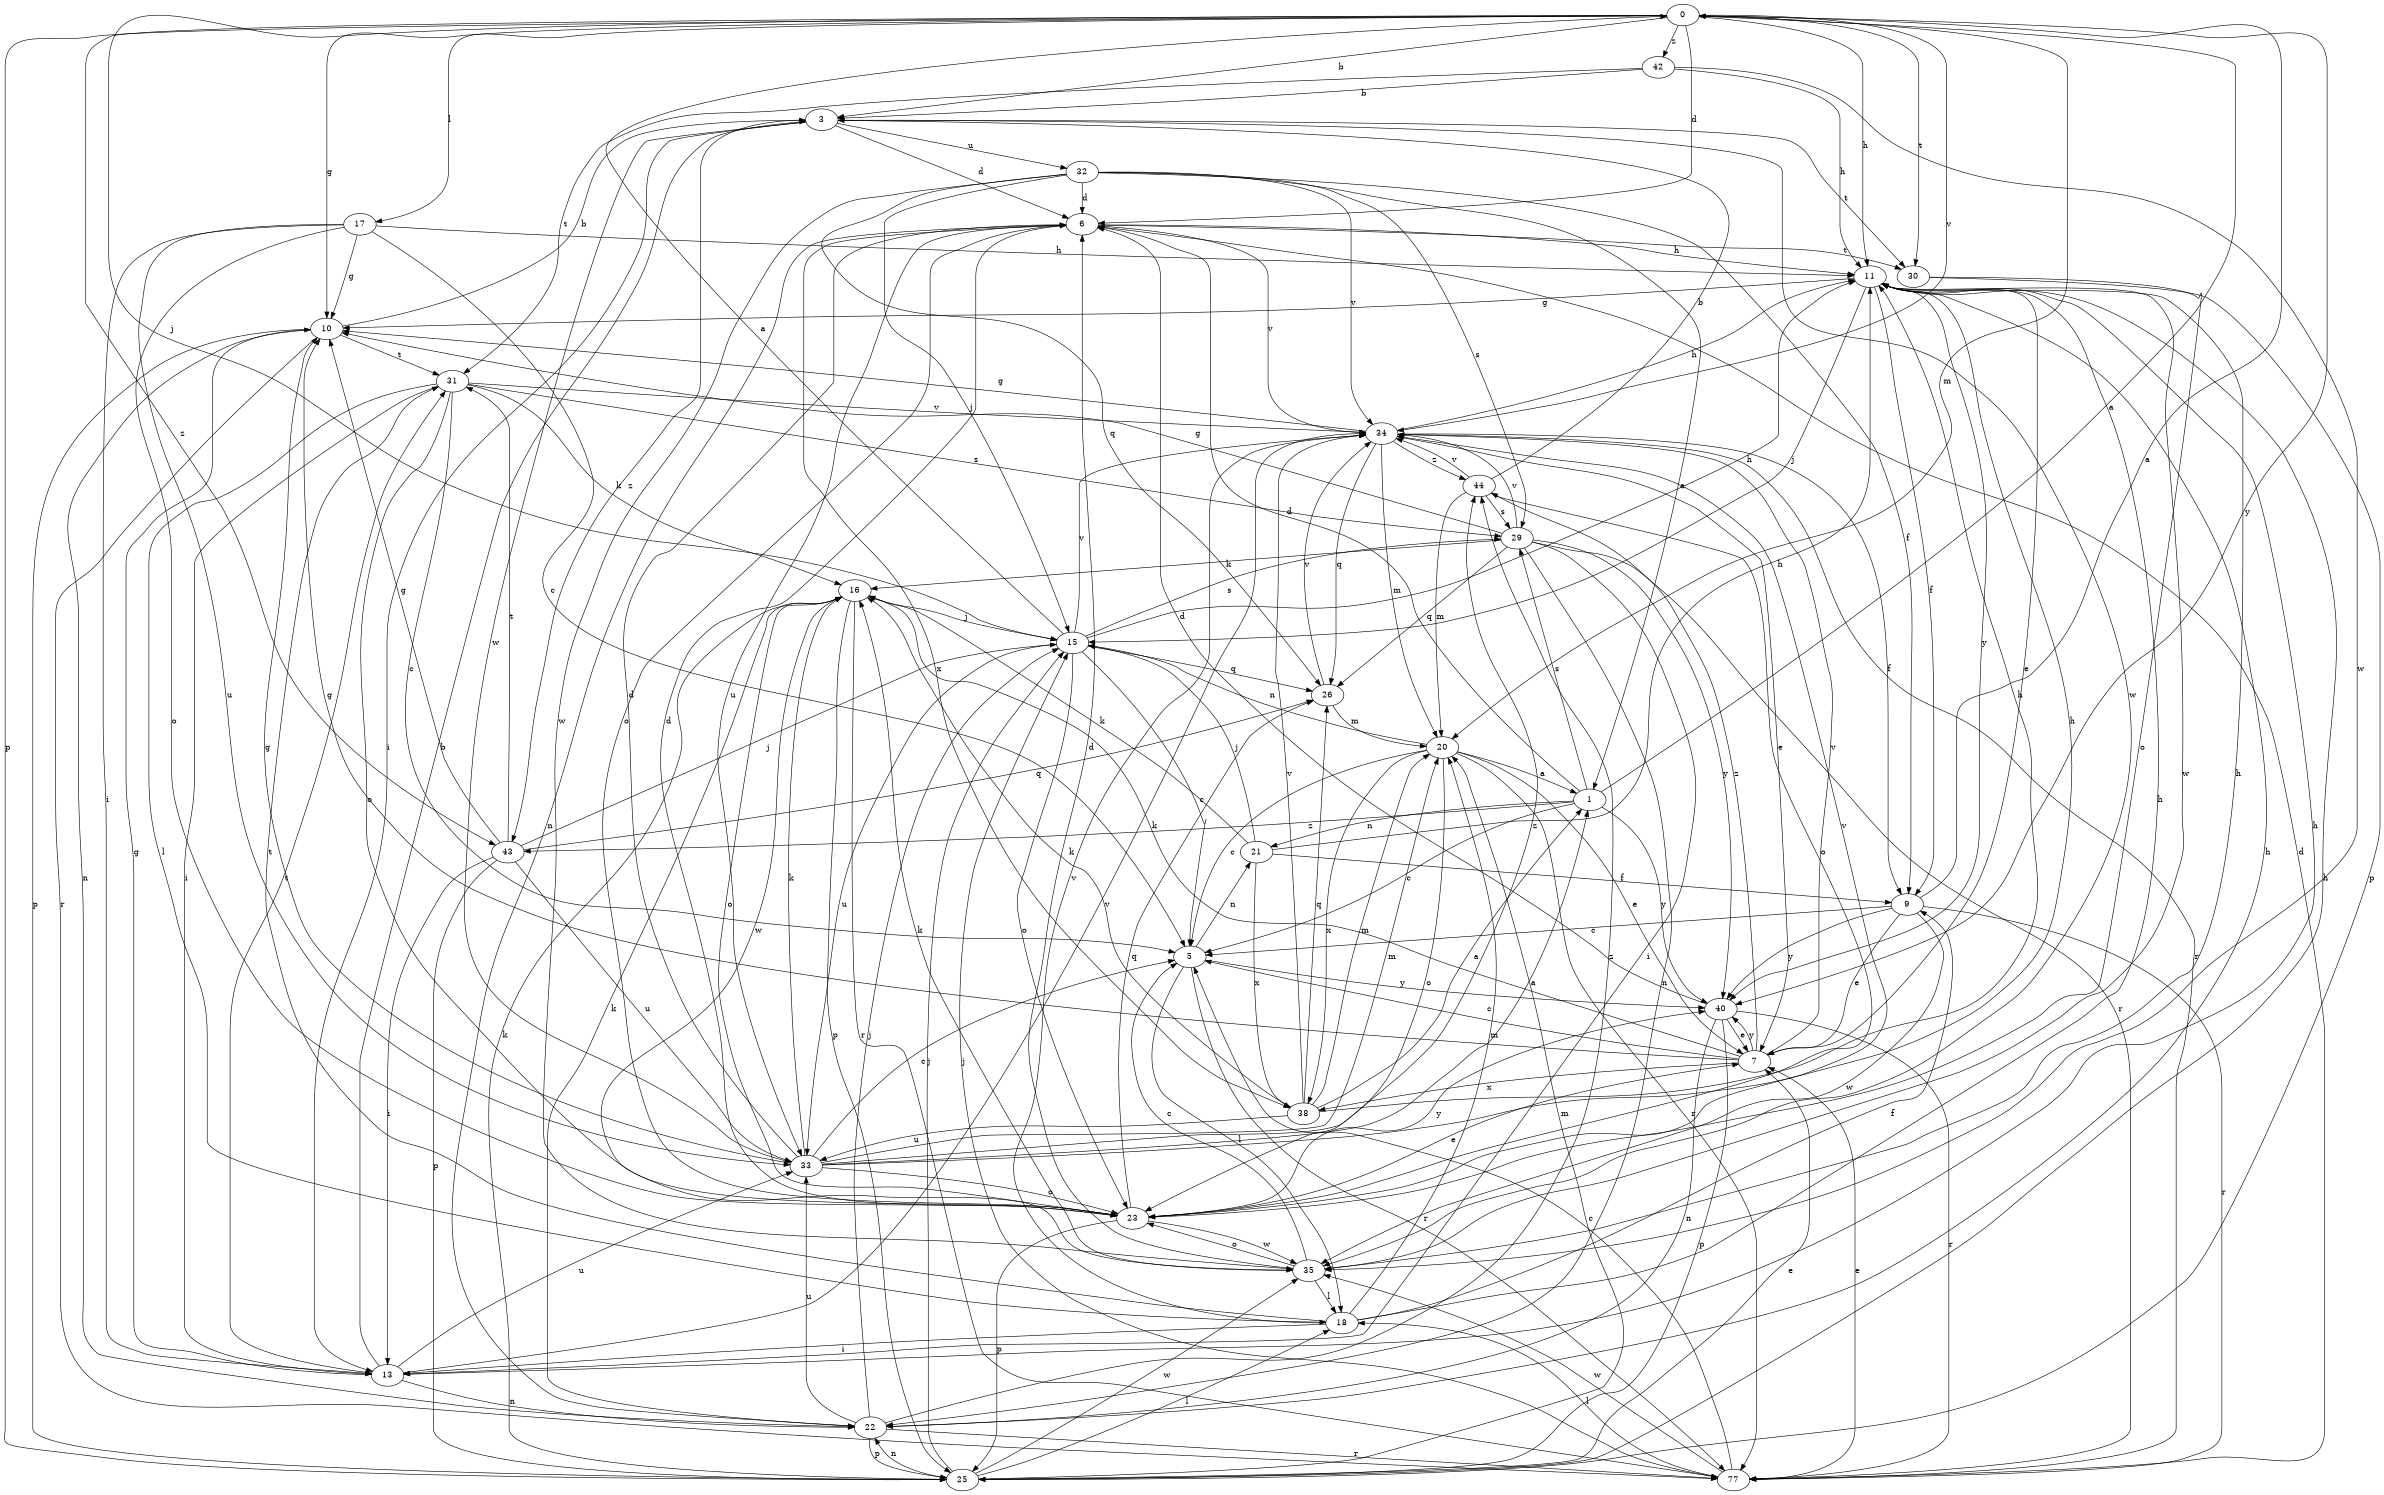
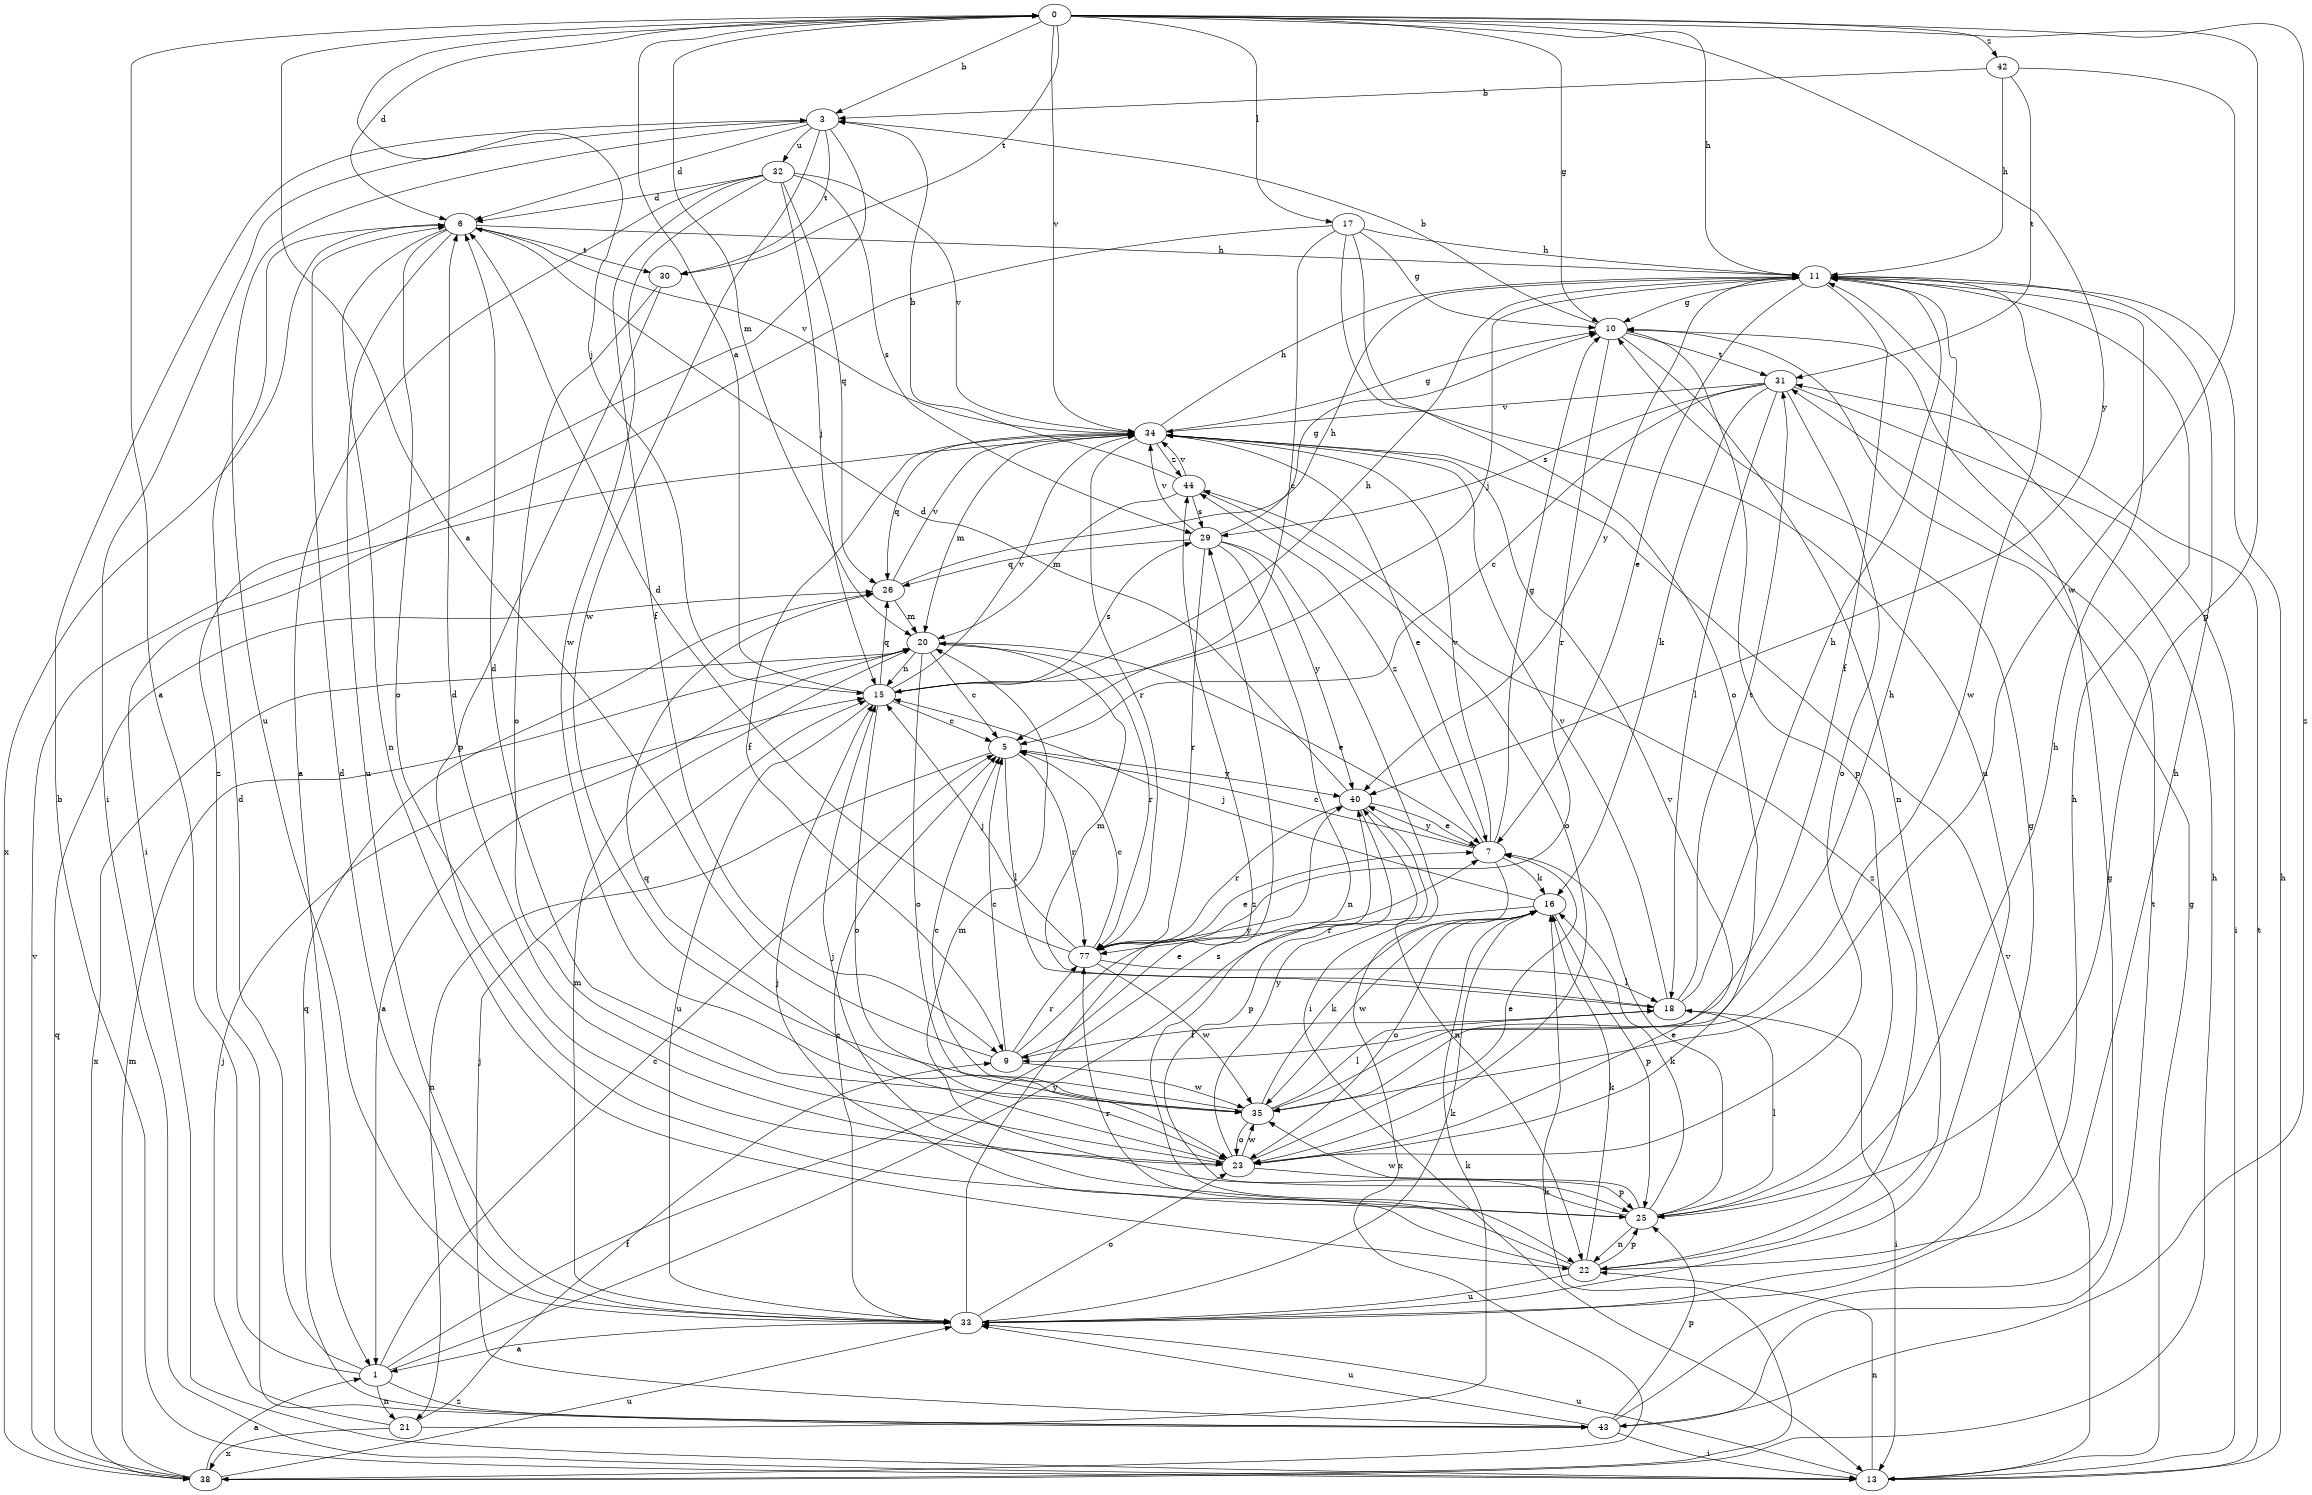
(1189, 564) -> none
(496, 643) -> (266, 721)
(1654, 674) -> (1330, 425)
